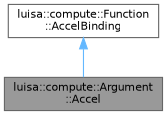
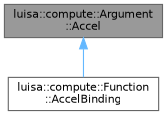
(83, 63) -> (83, 63)
